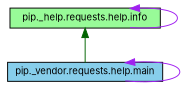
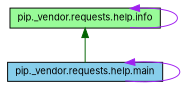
(85, 18) -> (85, 18)
